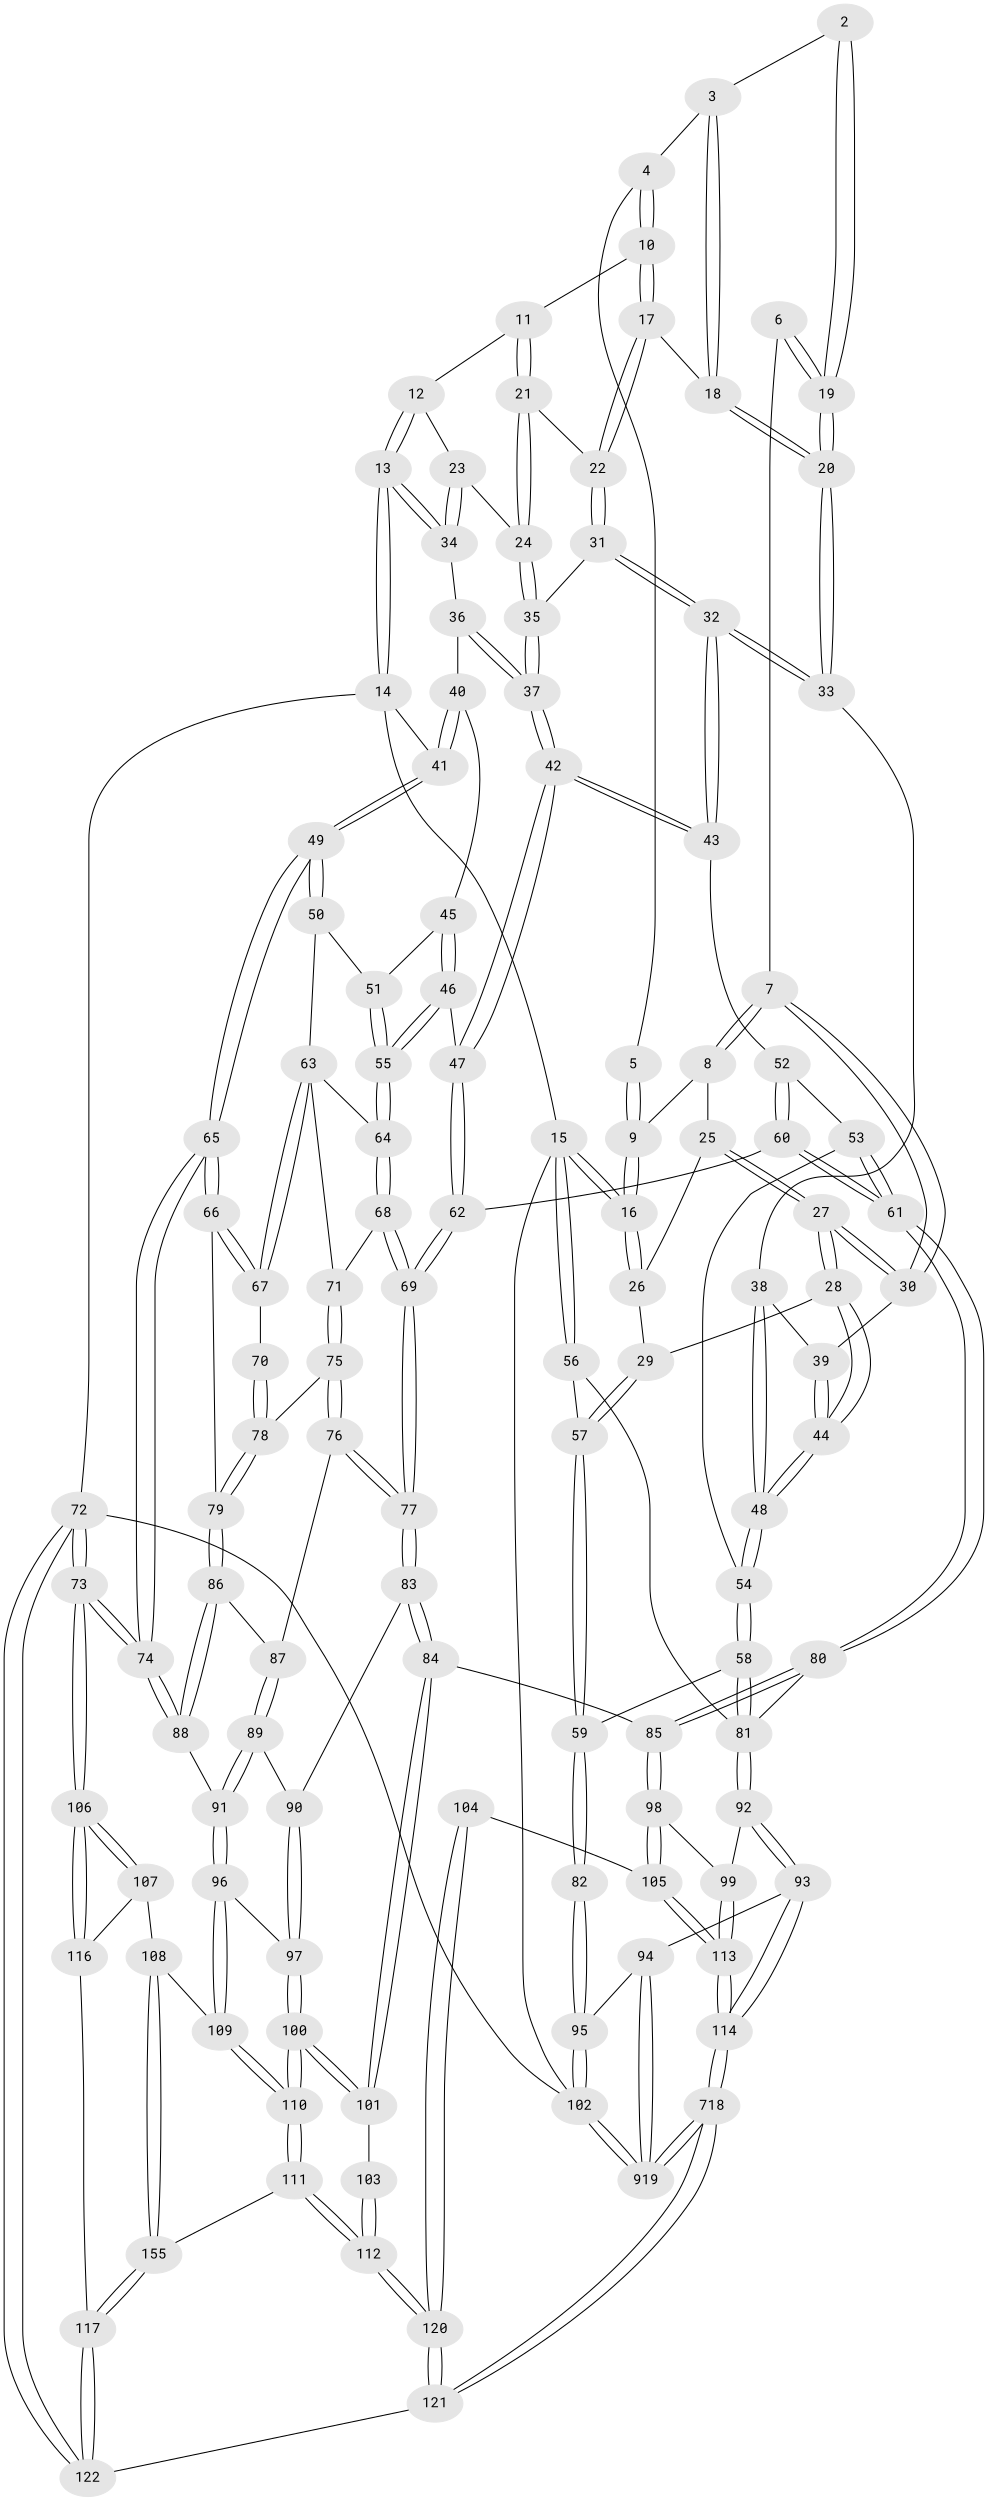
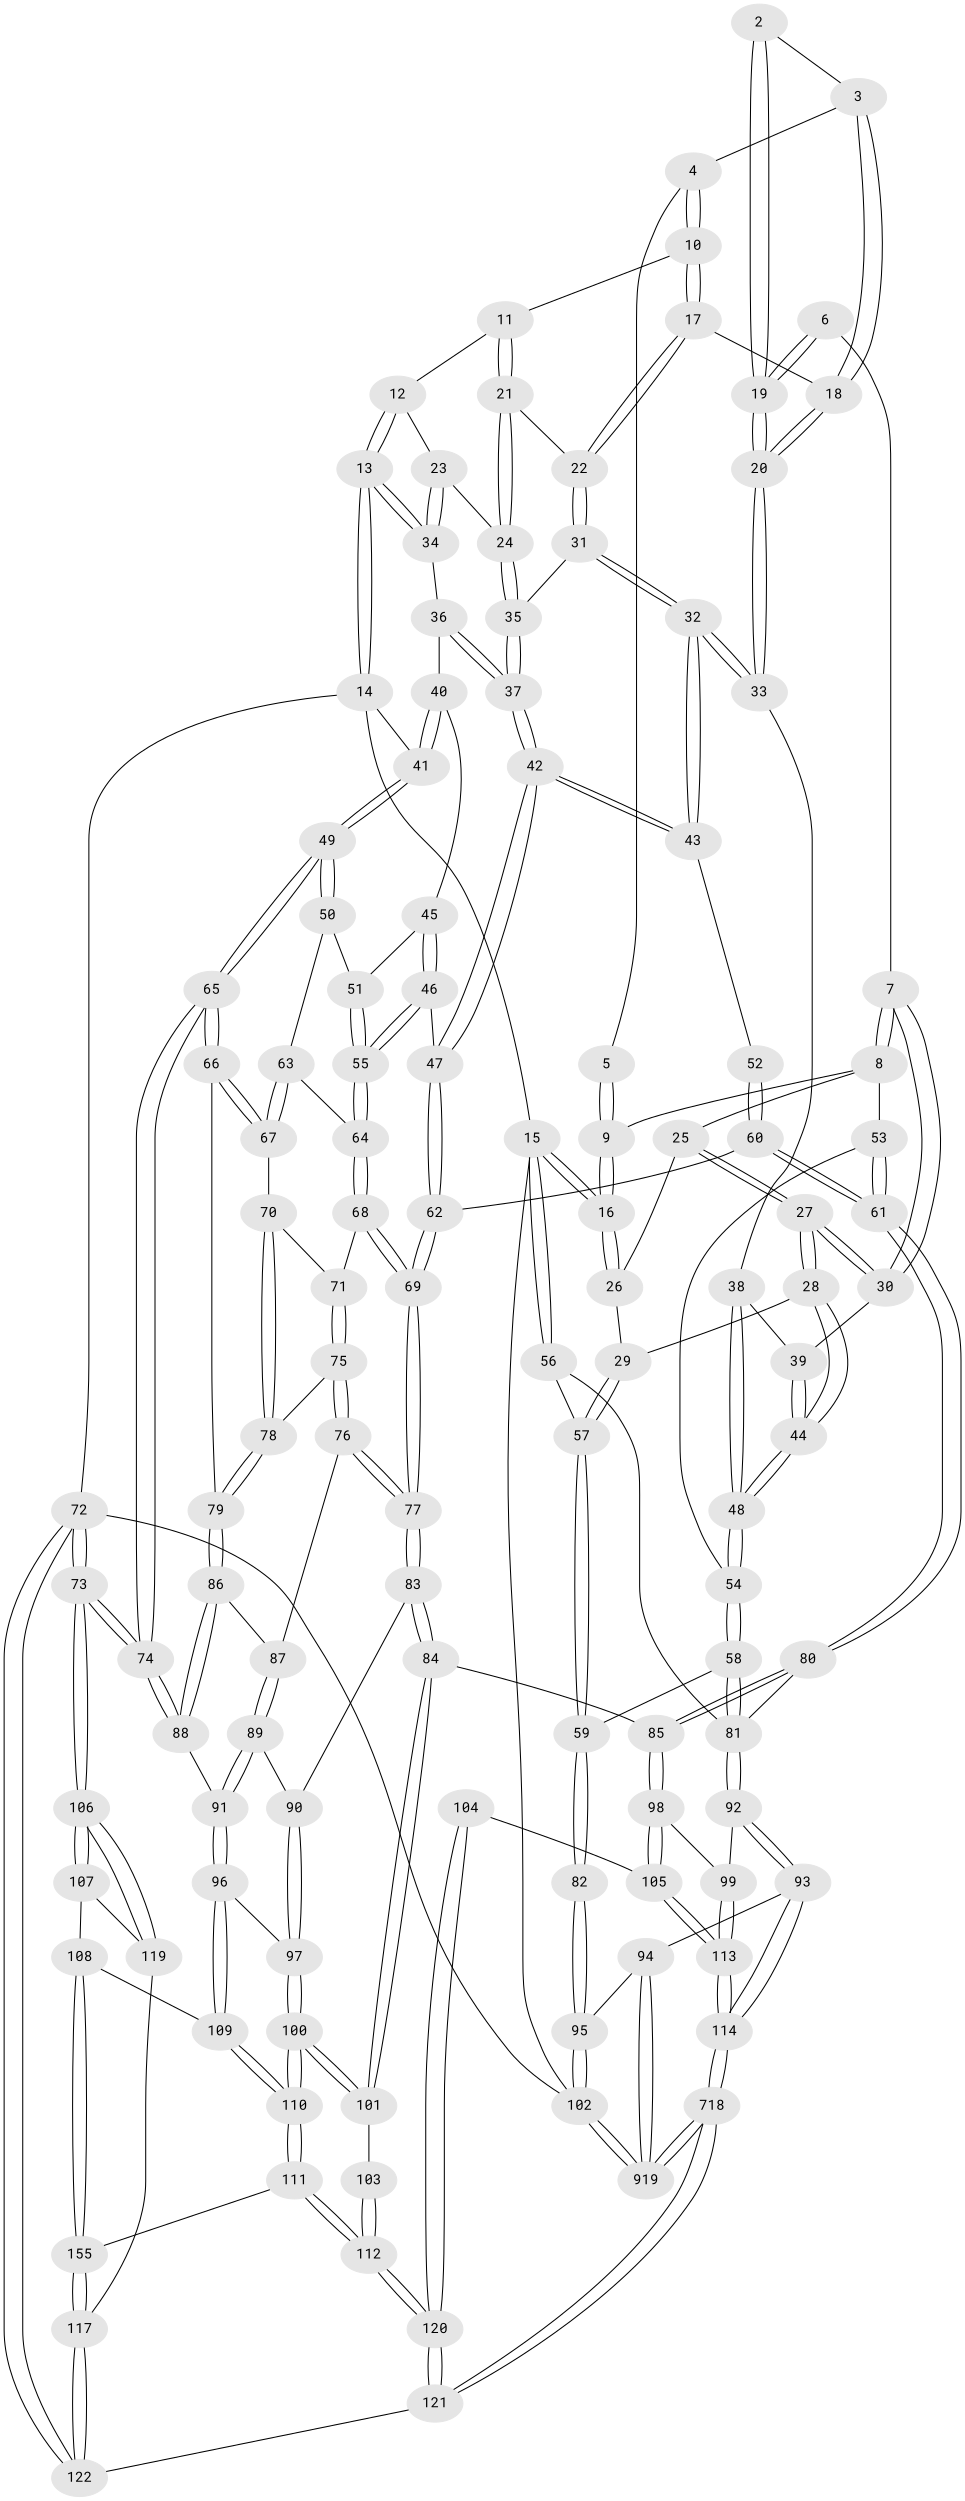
(819, 1101) -> (879, 1102)
(322, 1176) -> (304, 1250)
(80, 1957) -> (154, 1957)
